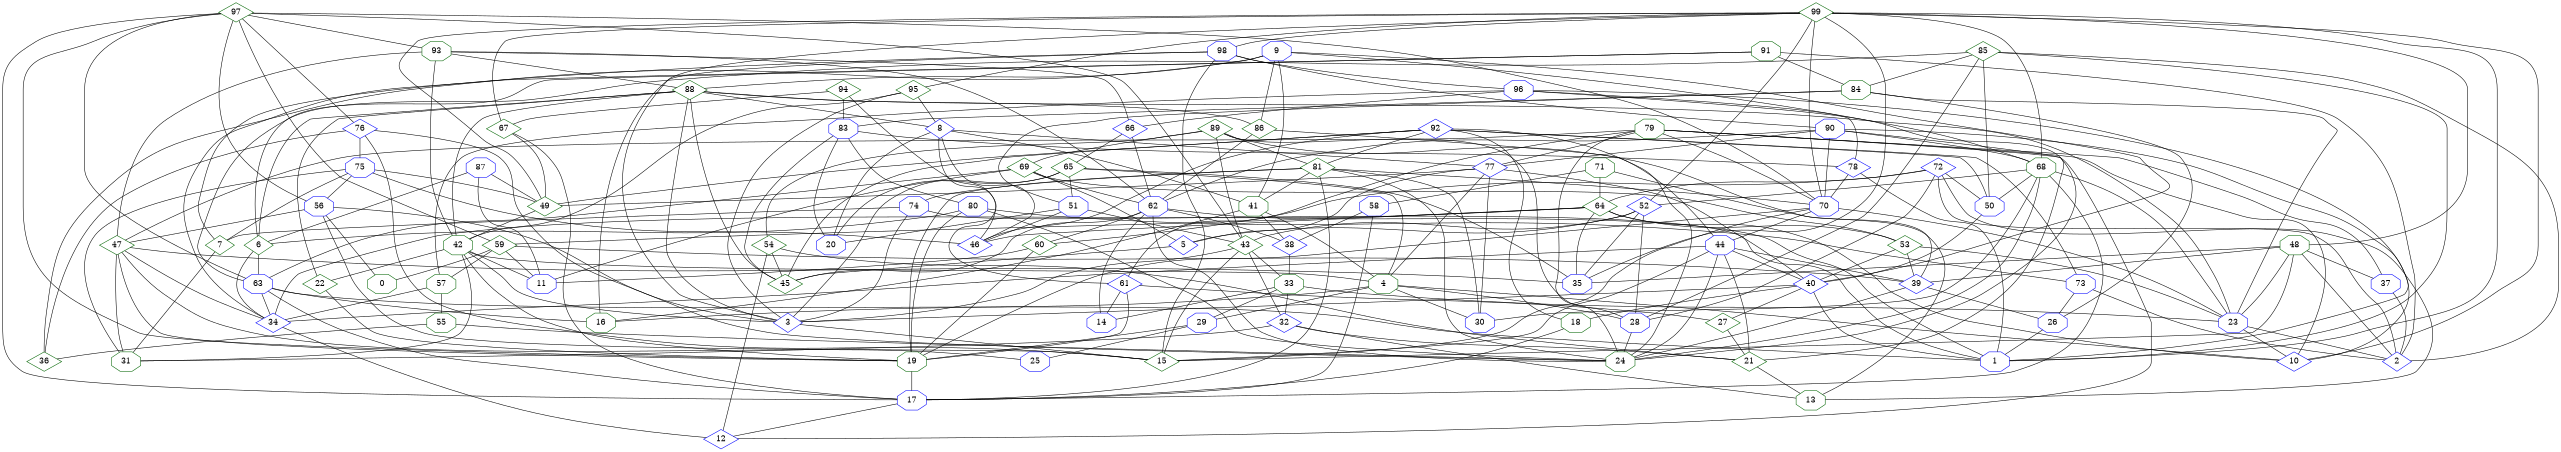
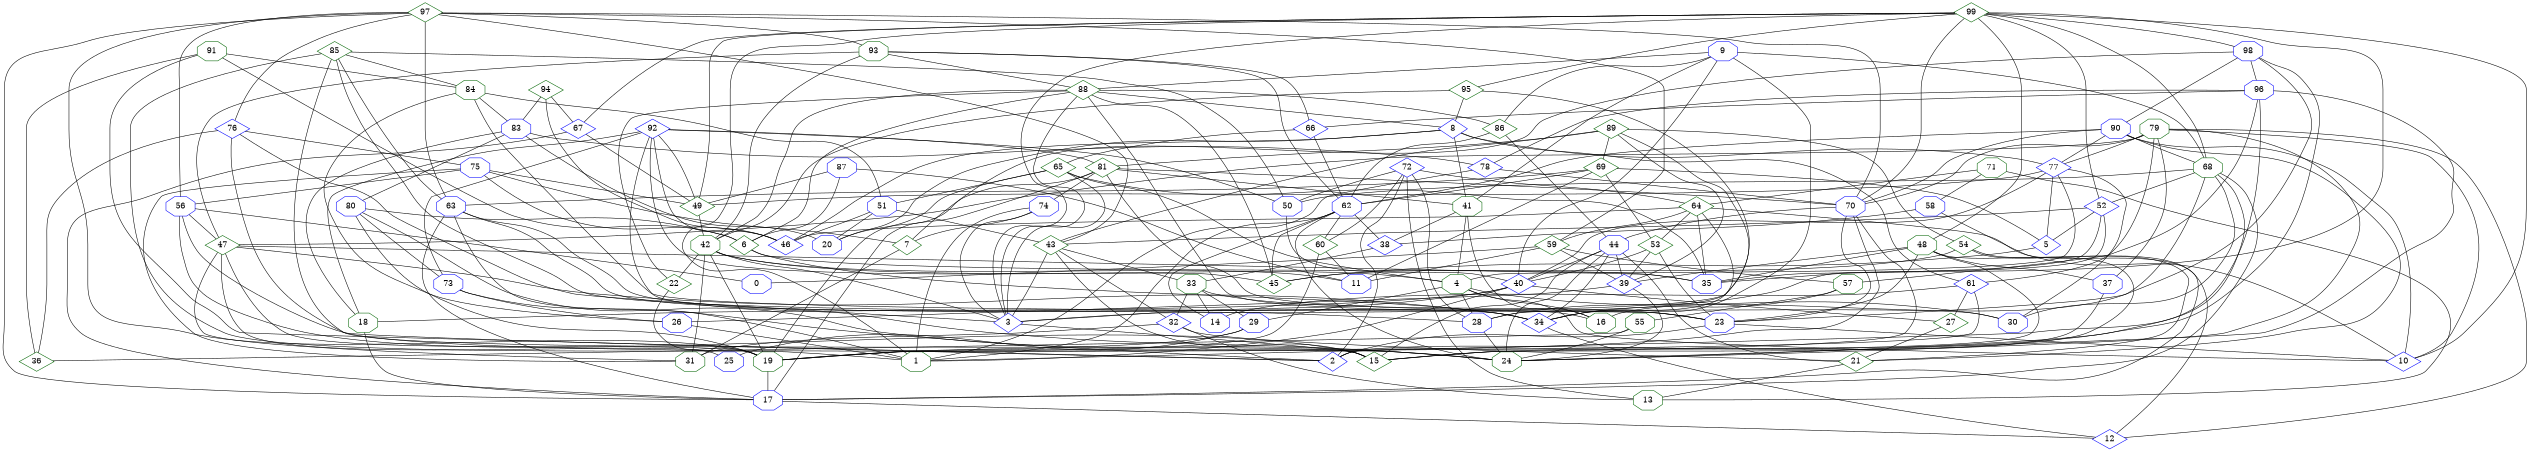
(504, 129) -> (578, 129)
(759, 205) -> (356, 170)
(258, 265) -> (986, 267)
(1445, 282) -> none
(382, 284) -> (757, 284)
(1995, 362) -> (916, 362)
